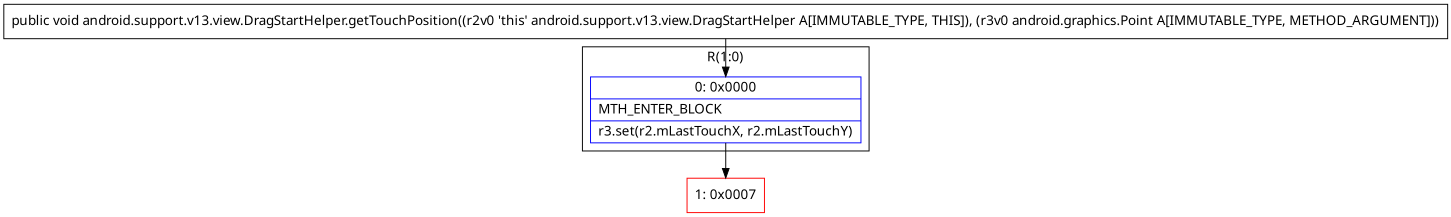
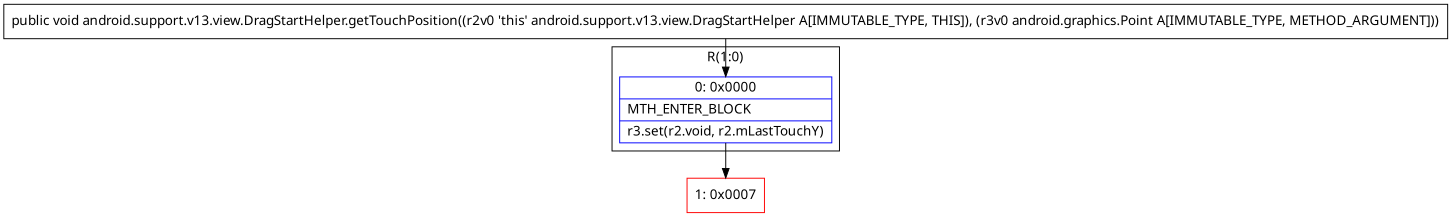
(726, 131) -> (726, 131)
